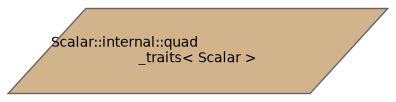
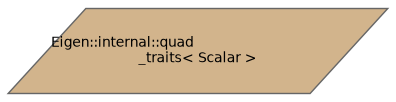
(198, 51) -> (198, 51)
